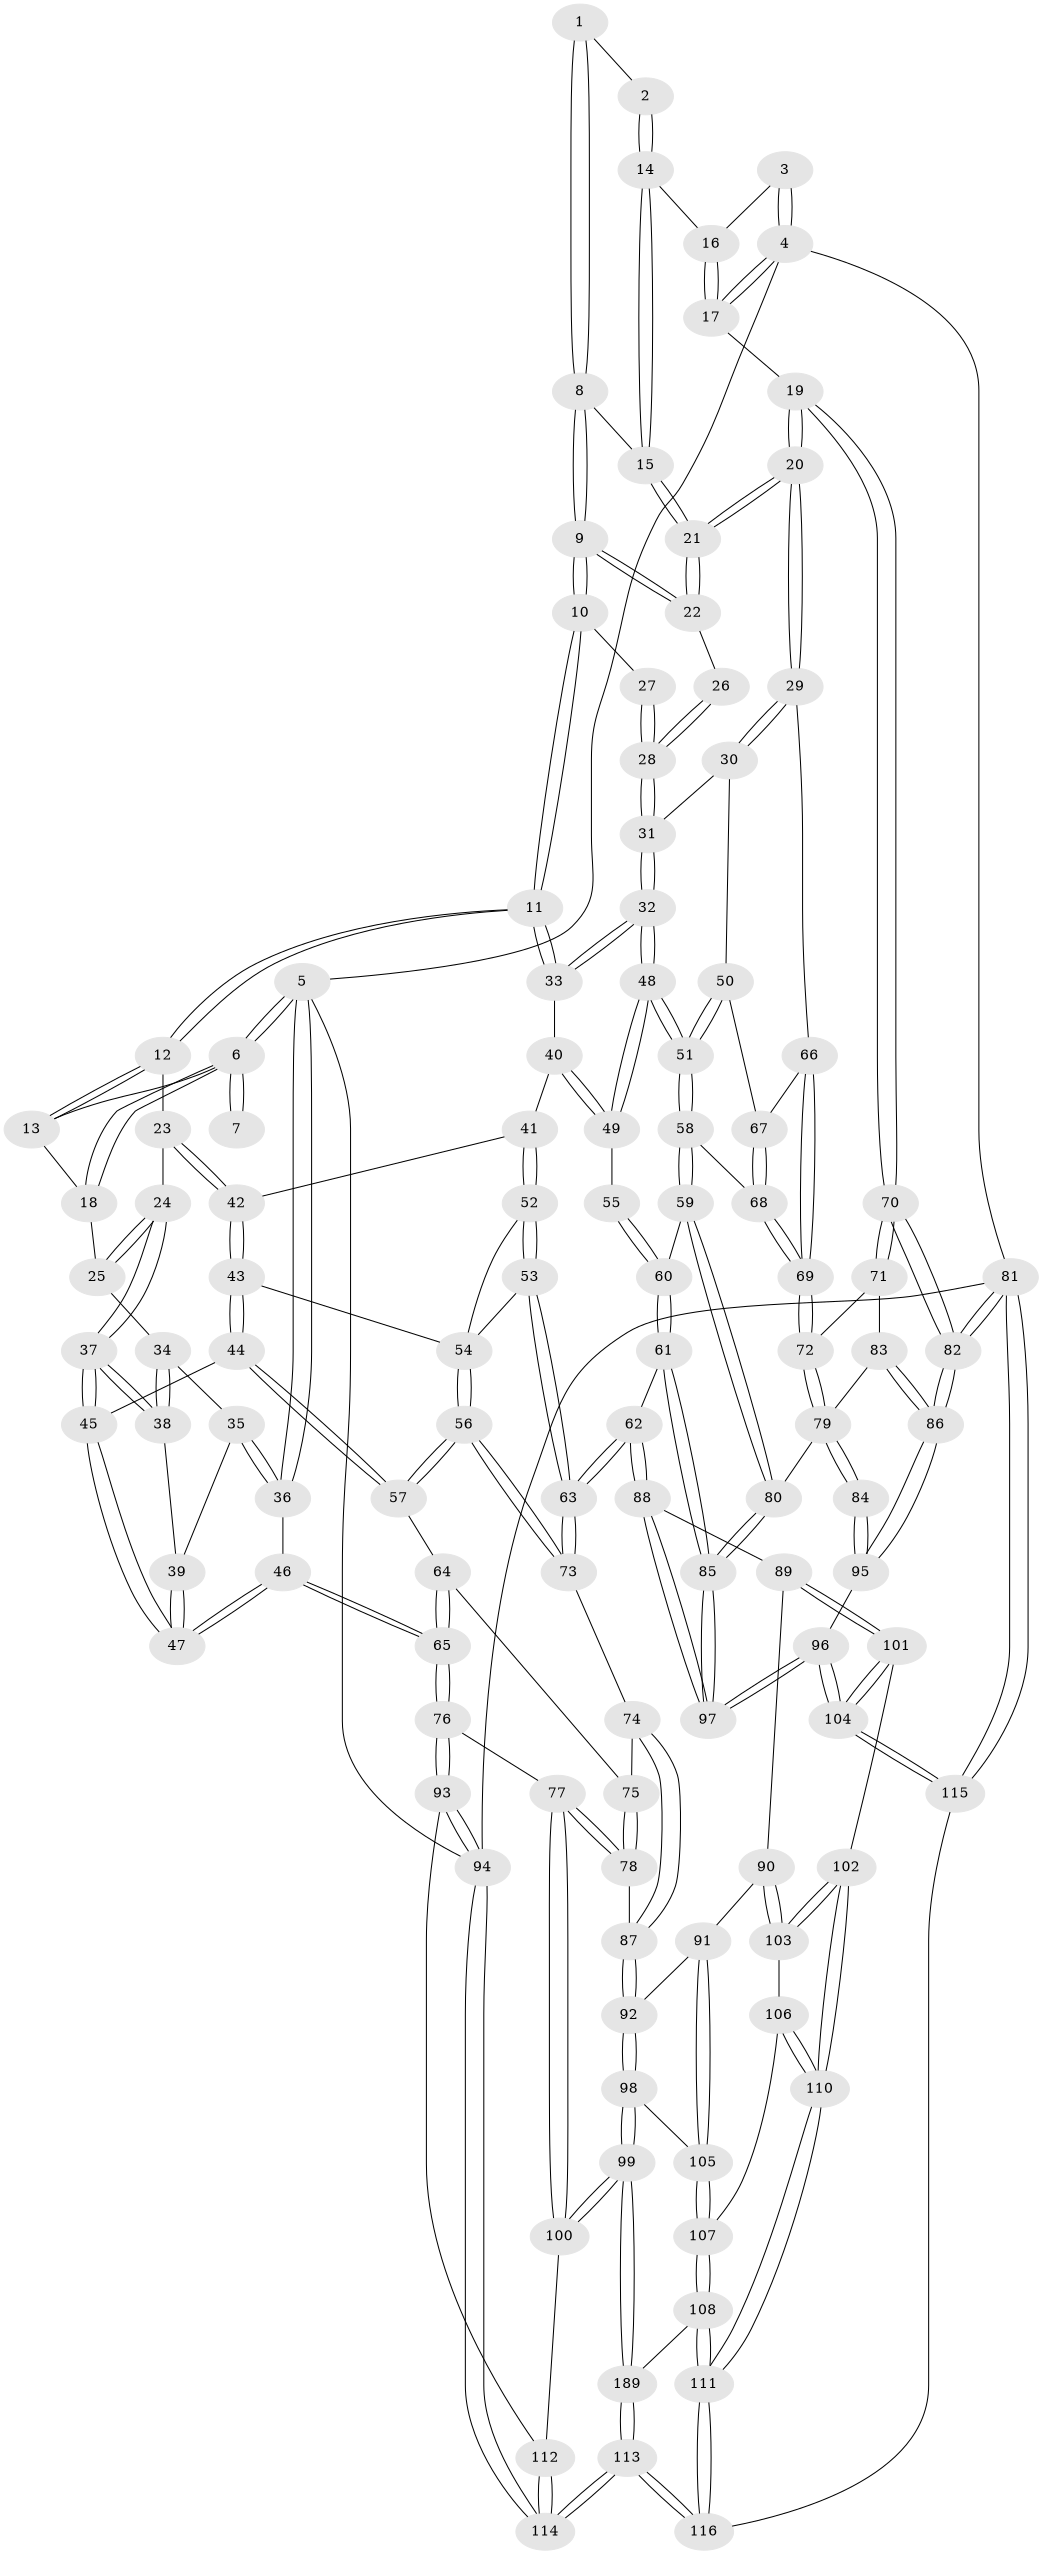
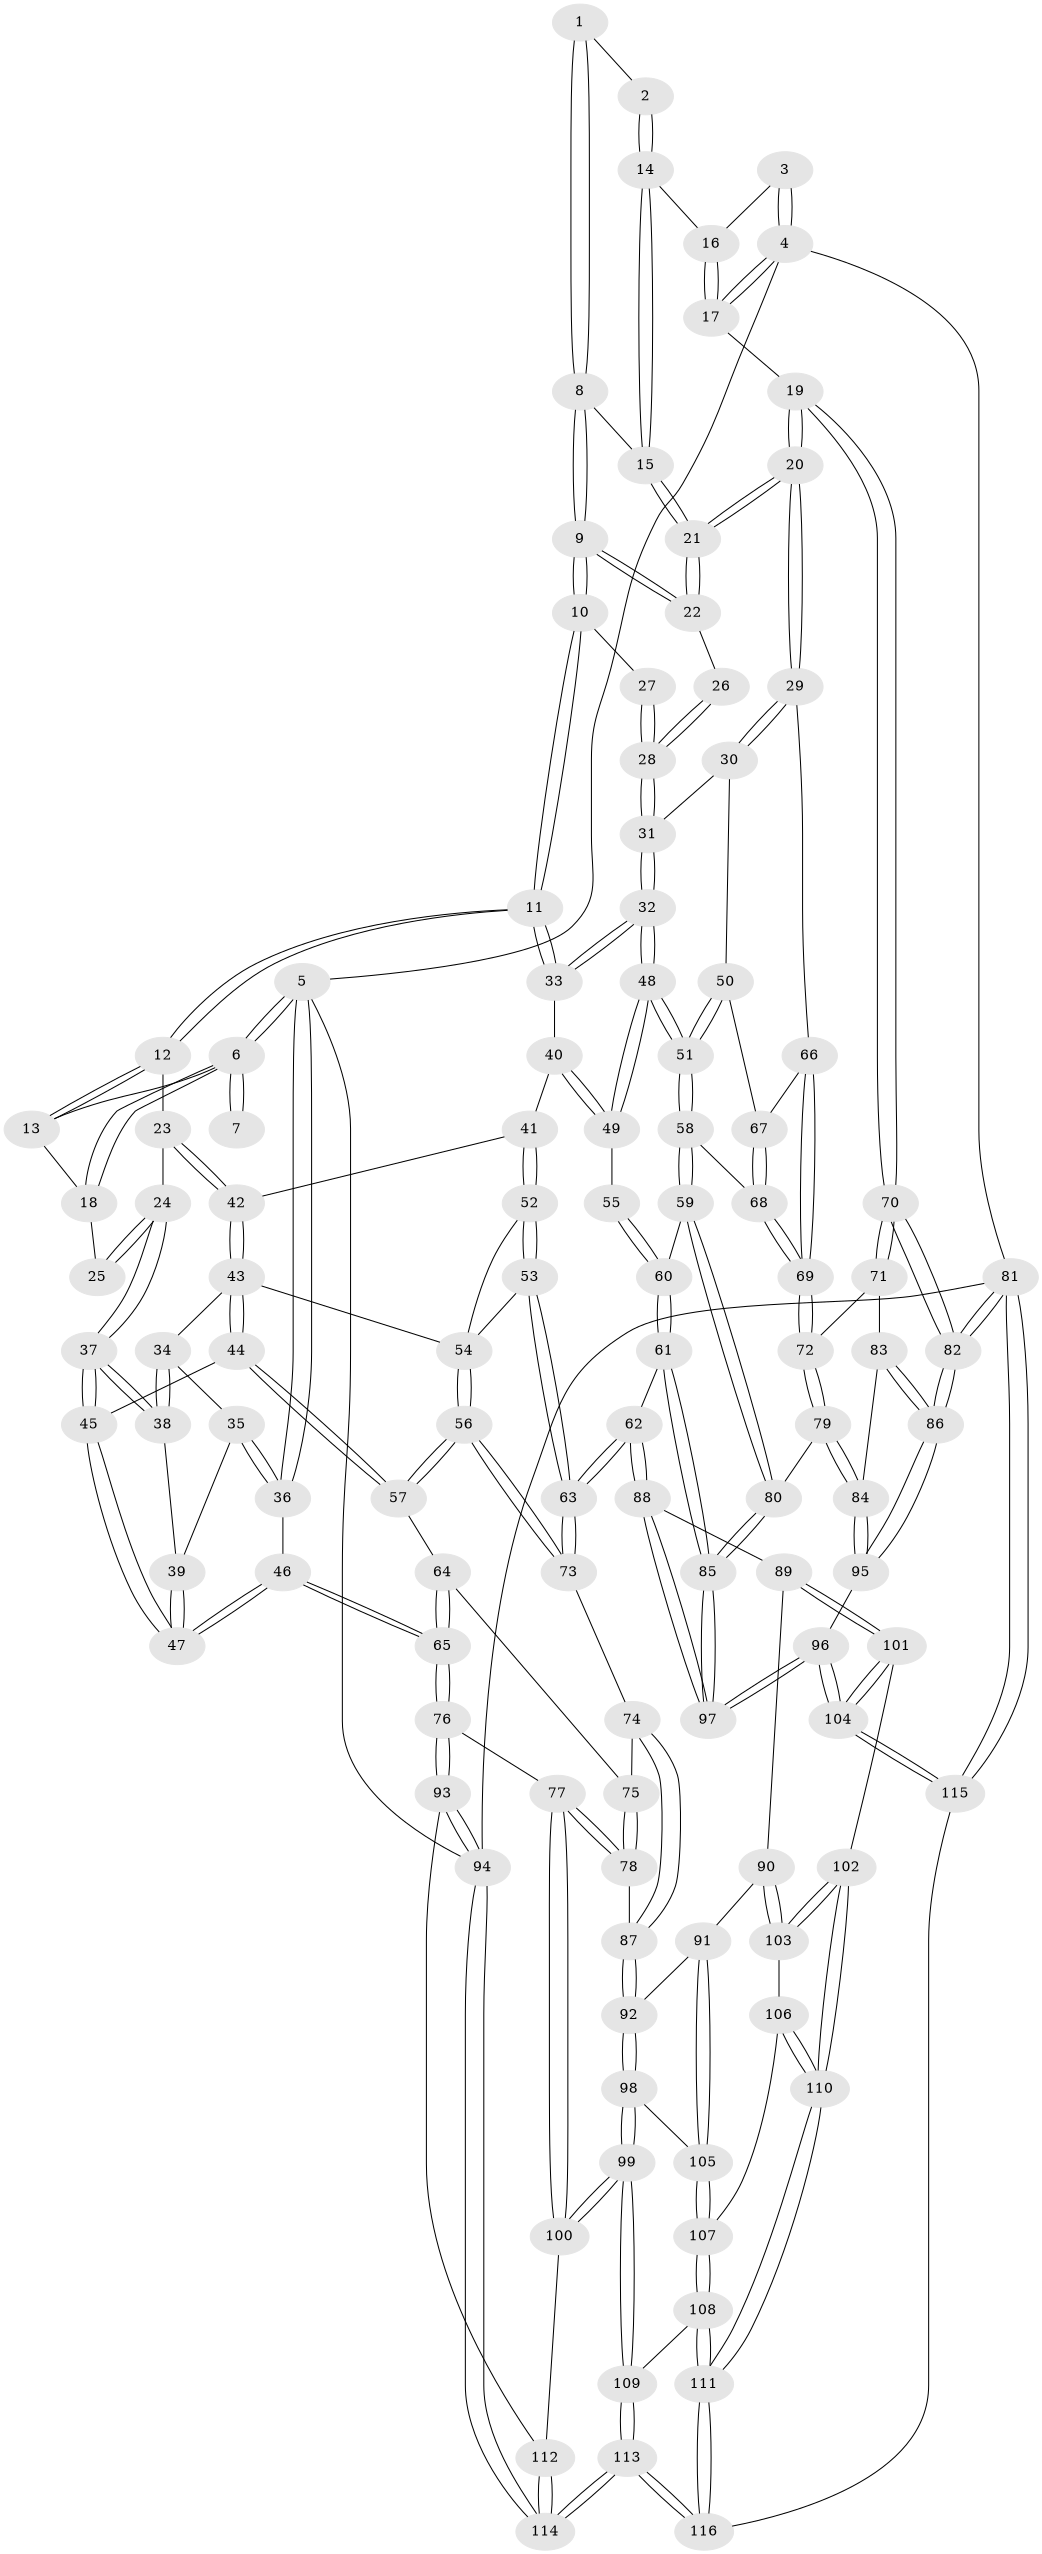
(126, 1310) -> (200, 1314)
(851, 1388) -> (870, 1425)
(627, 2384) -> (627, 2384)
